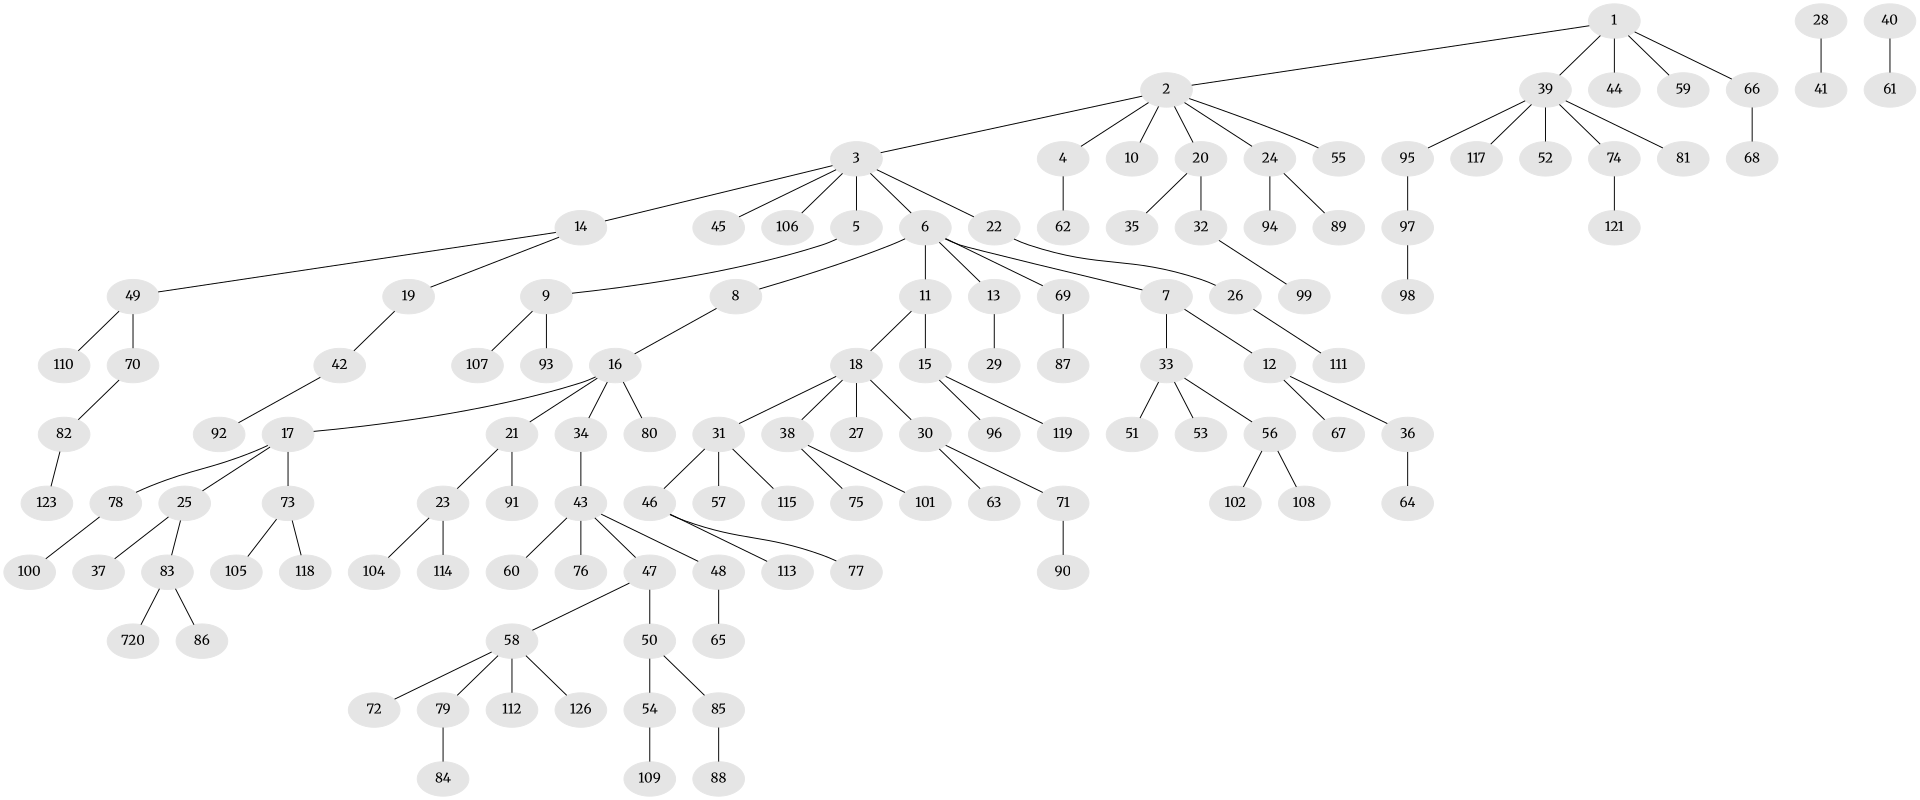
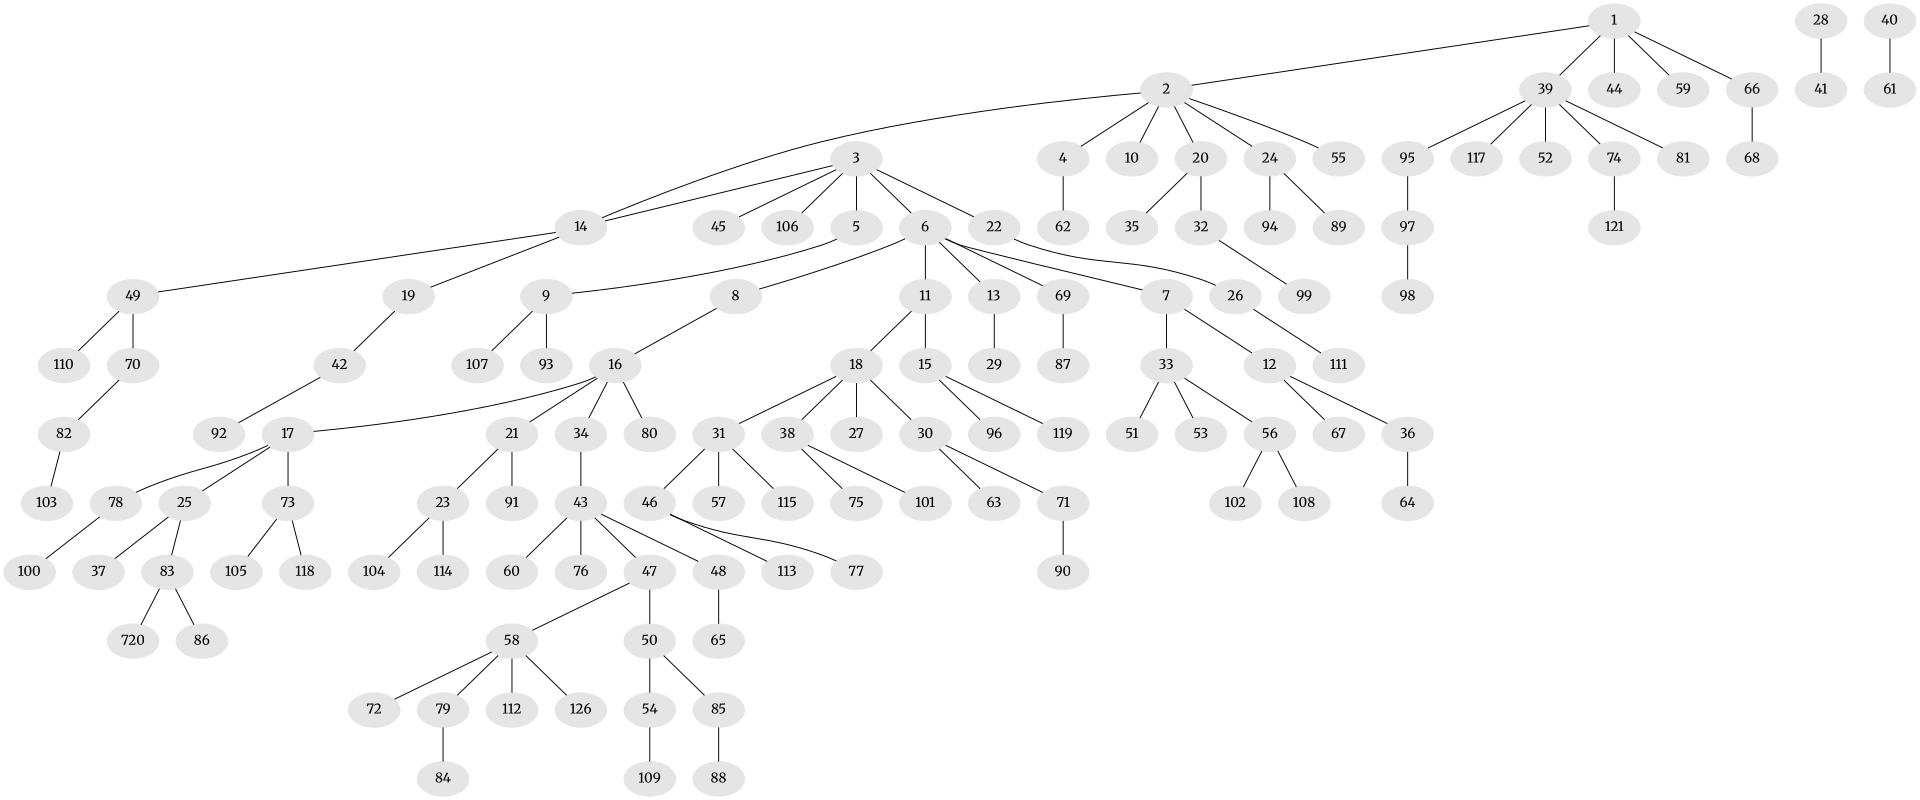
(1011, 124) -> (866, 132)
(47, 503) -> (47, 503)
